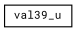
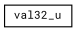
(38, 16) -> (38, 16)
